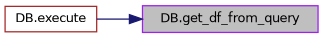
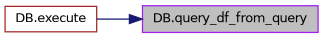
(230, 19) -> (230, 19)
